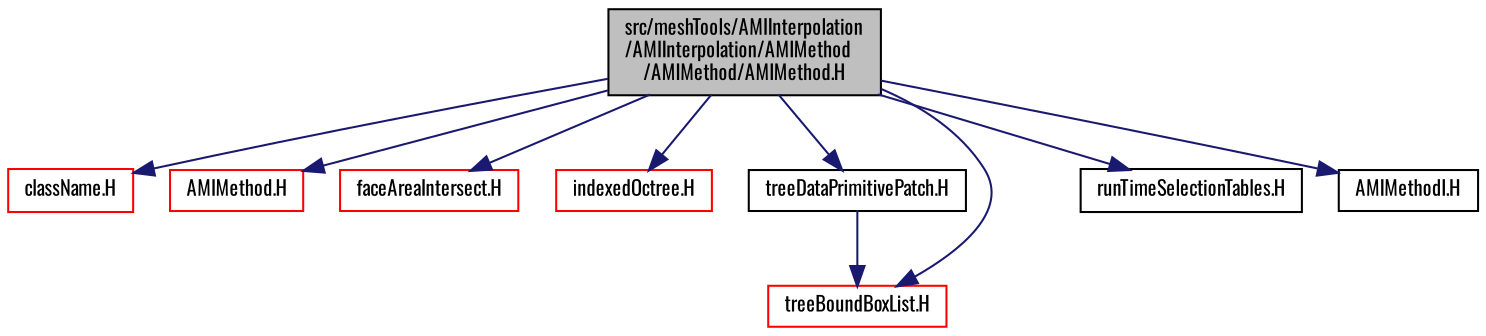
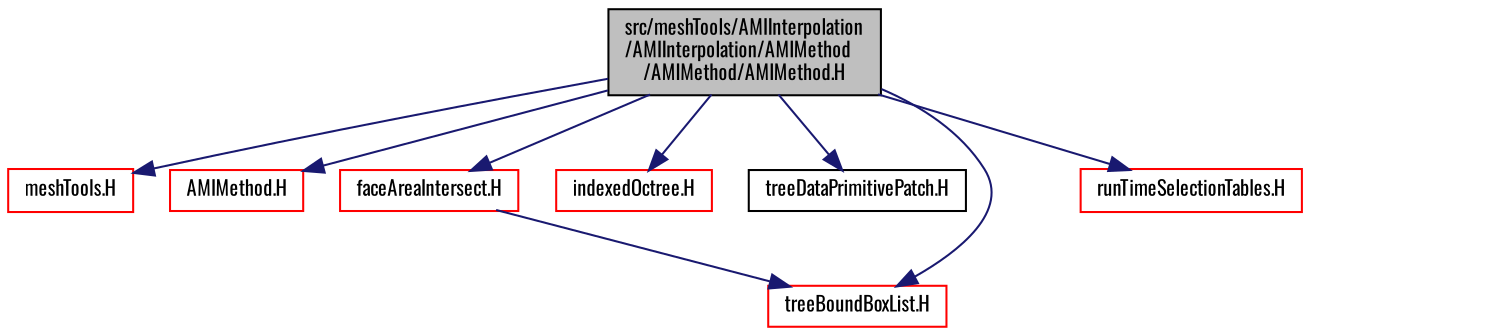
(71, 191) -> (71, 191)
(1191, 191) -> (1191, 191)
(1408, 191) -> none
(857, 238) -> (633, 246)
